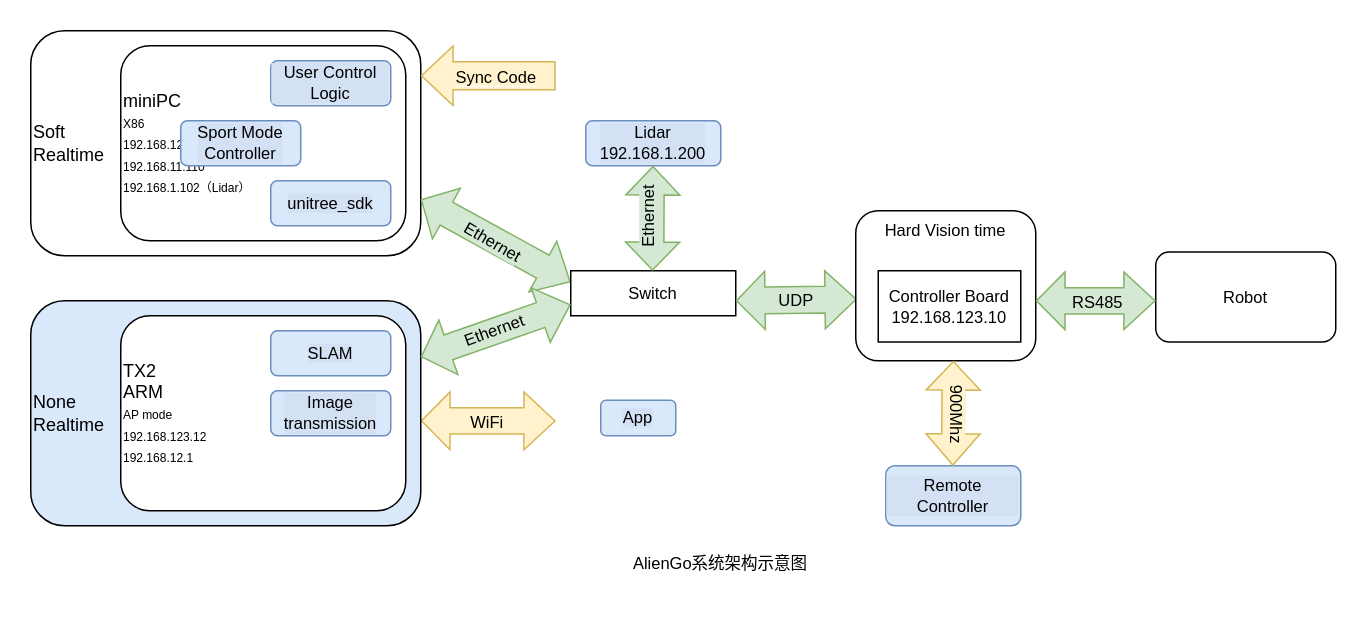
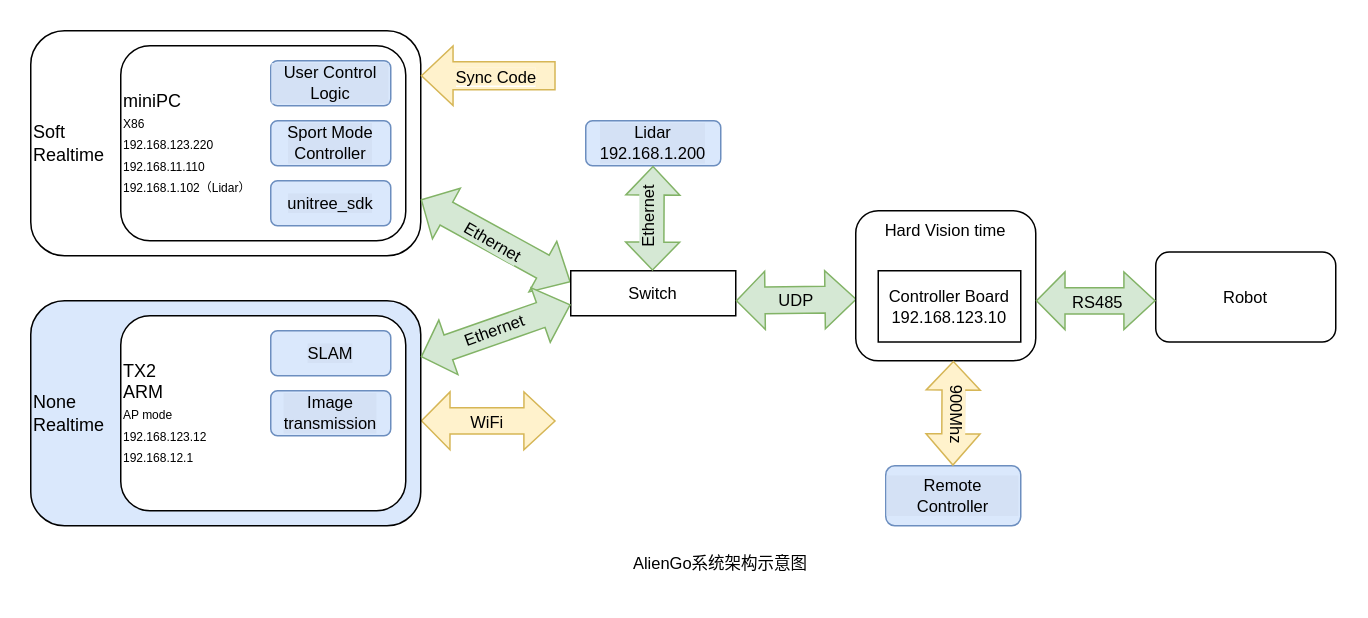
(241, 143) -> (331, 143)
(638, 418) -> none
